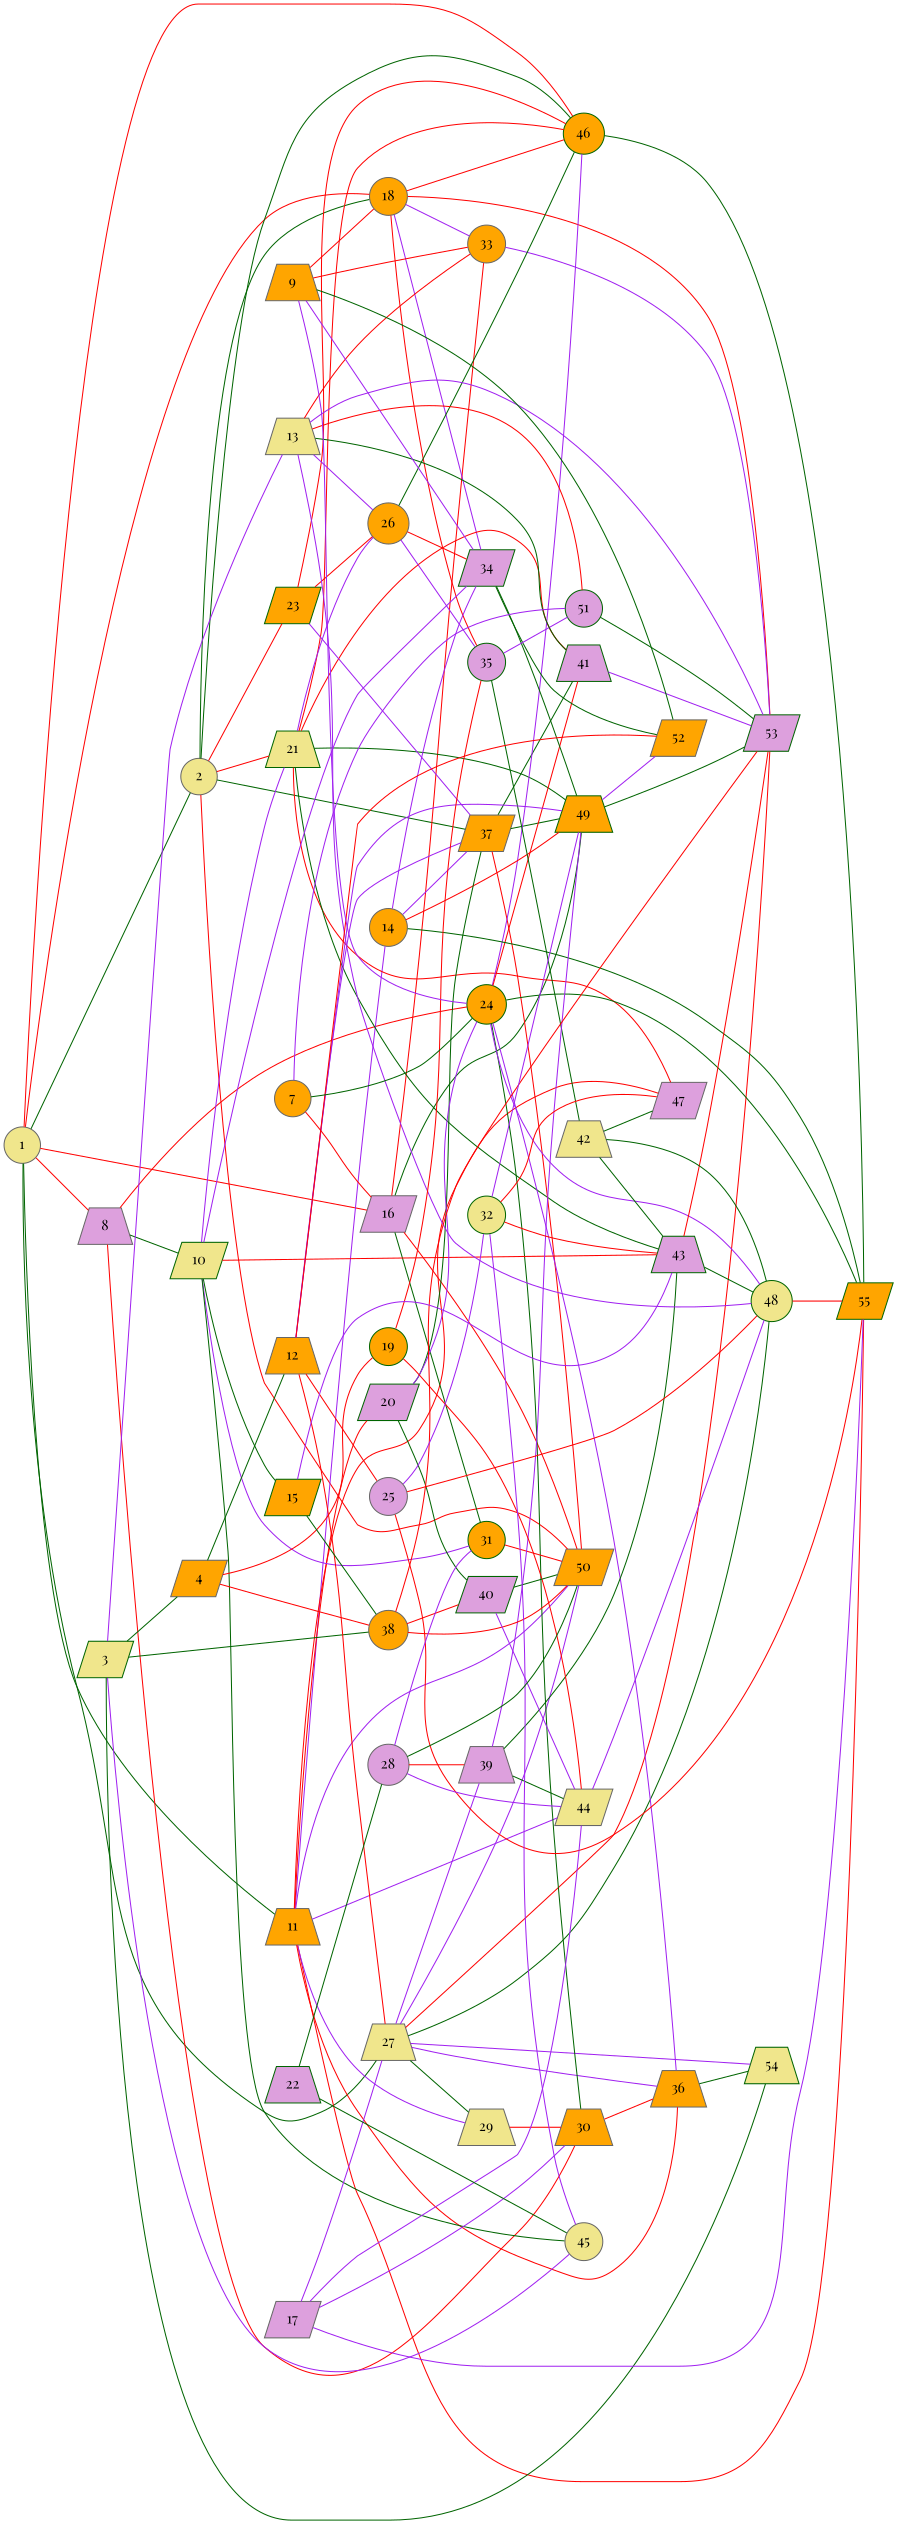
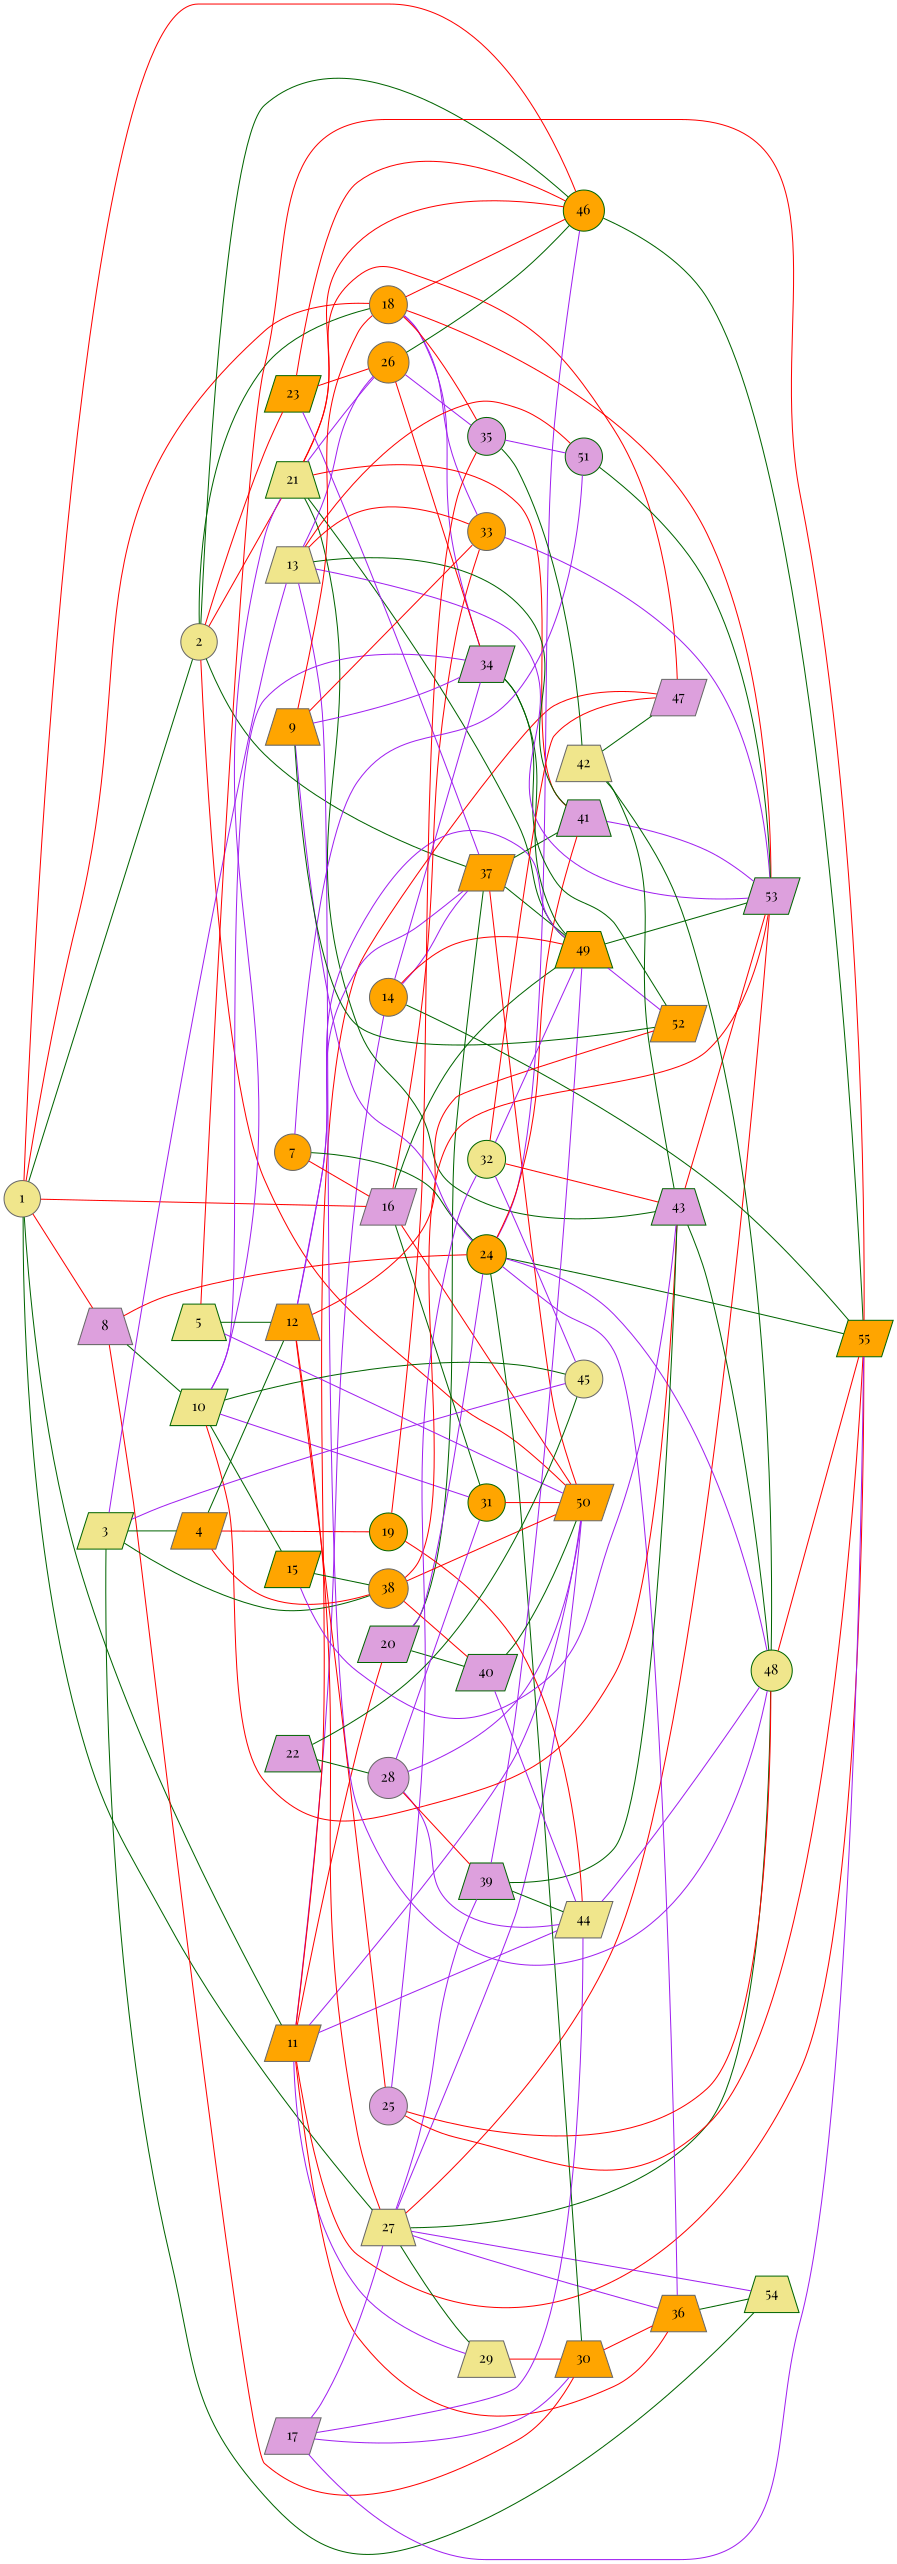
none -> (199, 1322)
(516, 1695) -> (542, 1661)
(487, 1765) -> (487, 1881)
(293, 1927) -> (293, 2043)
